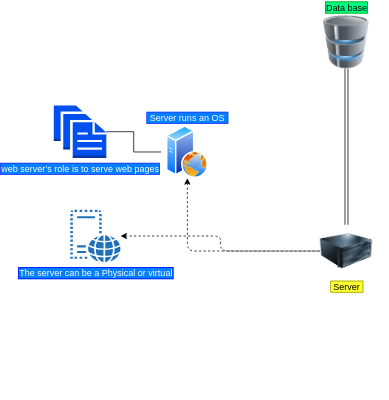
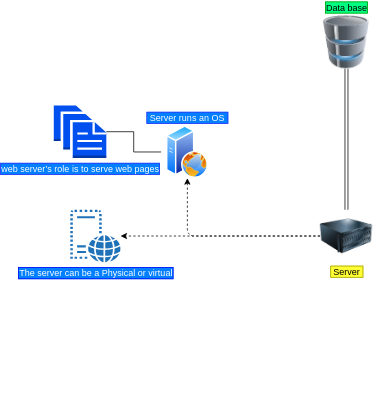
(346, 251) -> (346, 236)
